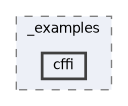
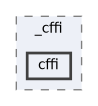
(64, 29) -> (49, 29)
